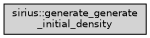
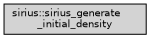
(75, 19) -> (75, 19)
